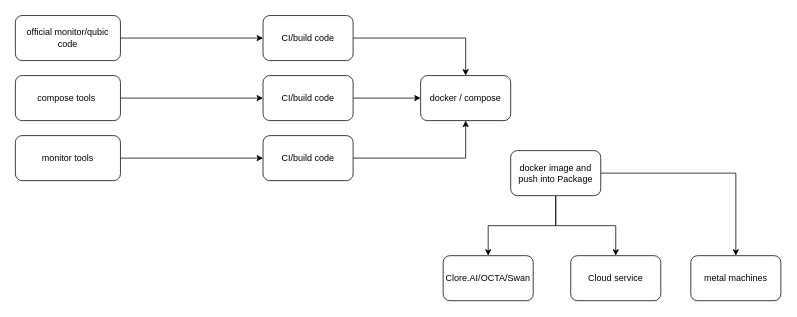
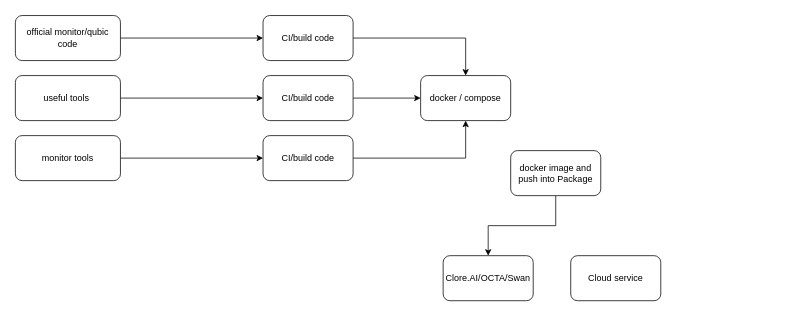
(68, 98) -> (68, 98)
(735, 210) -> none
(598, 225) -> none
(735, 278) -> none
